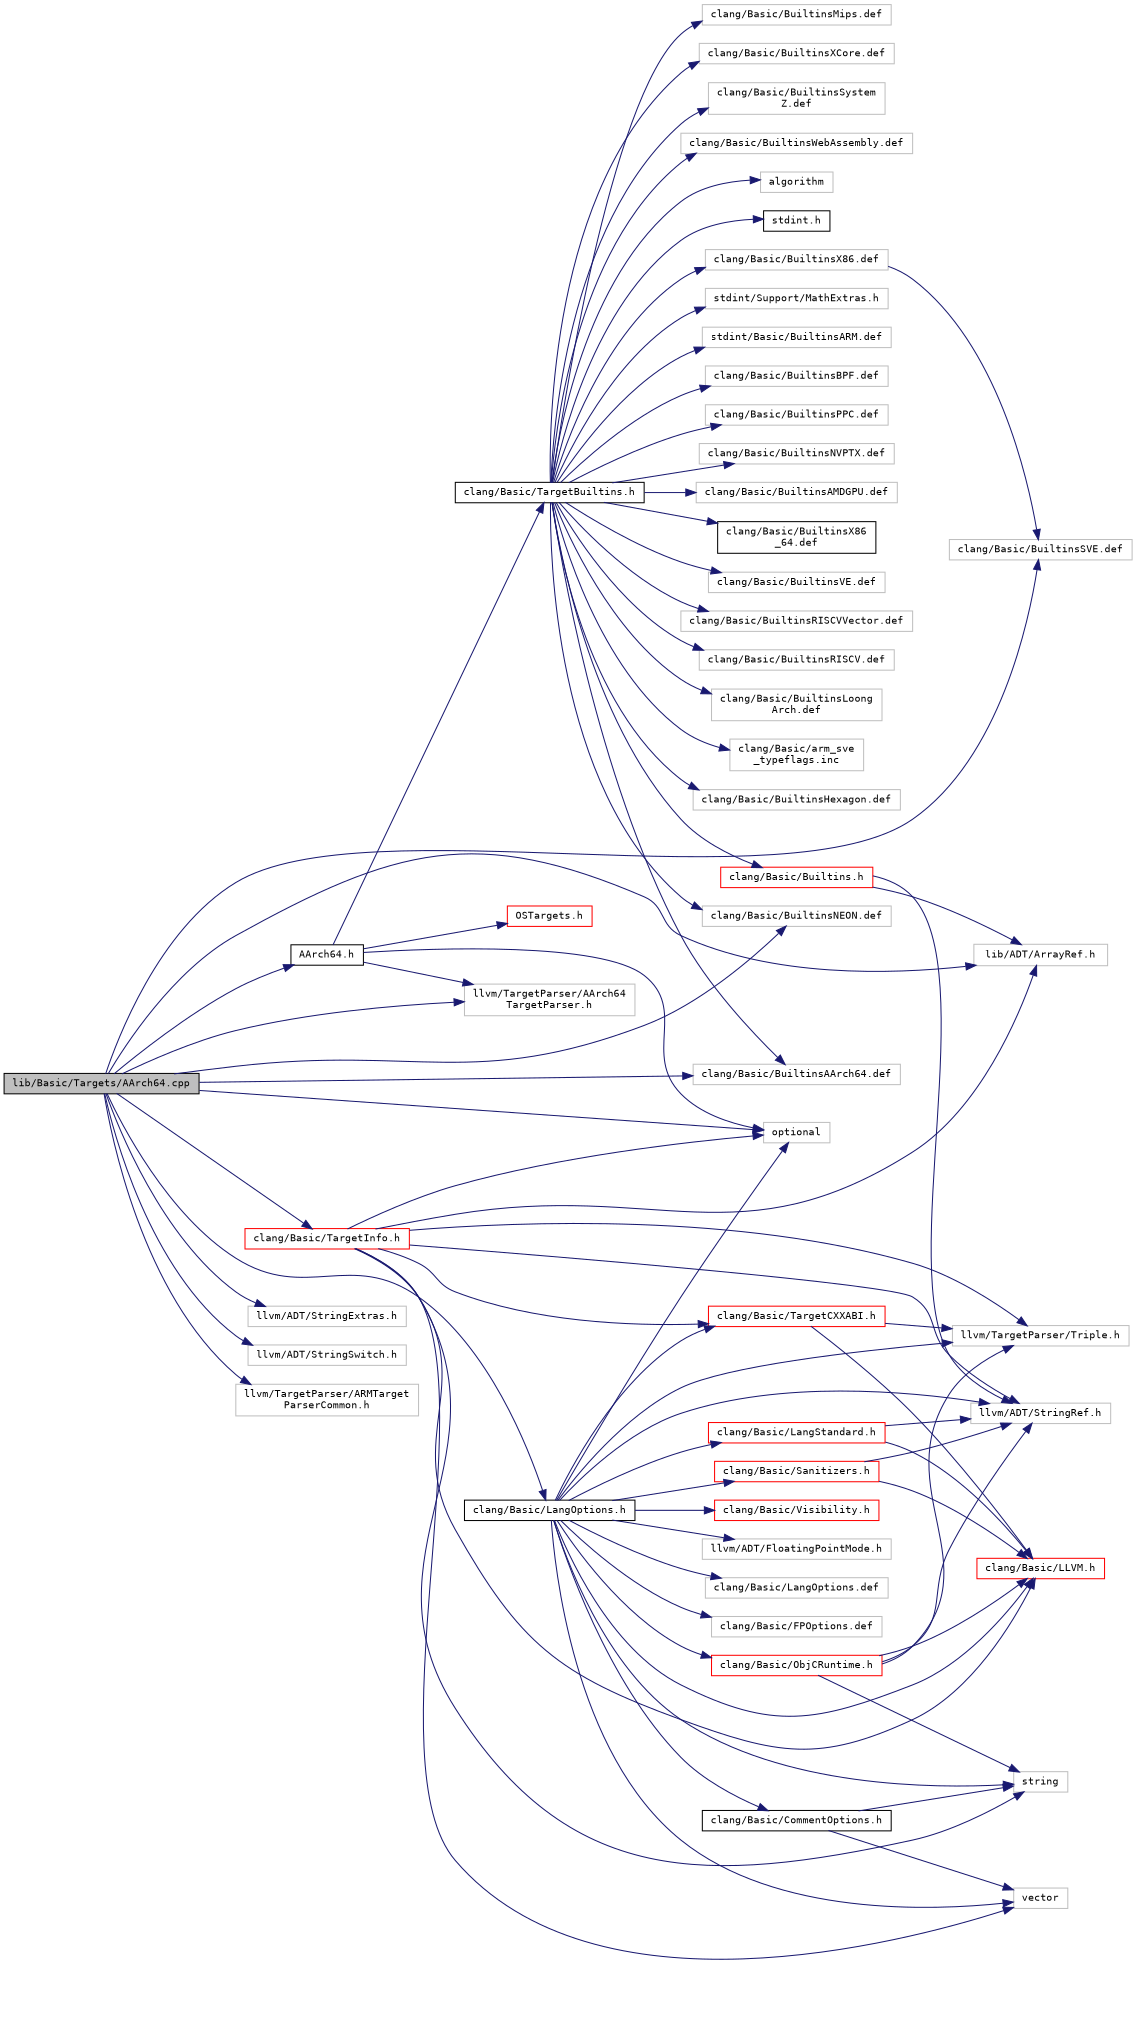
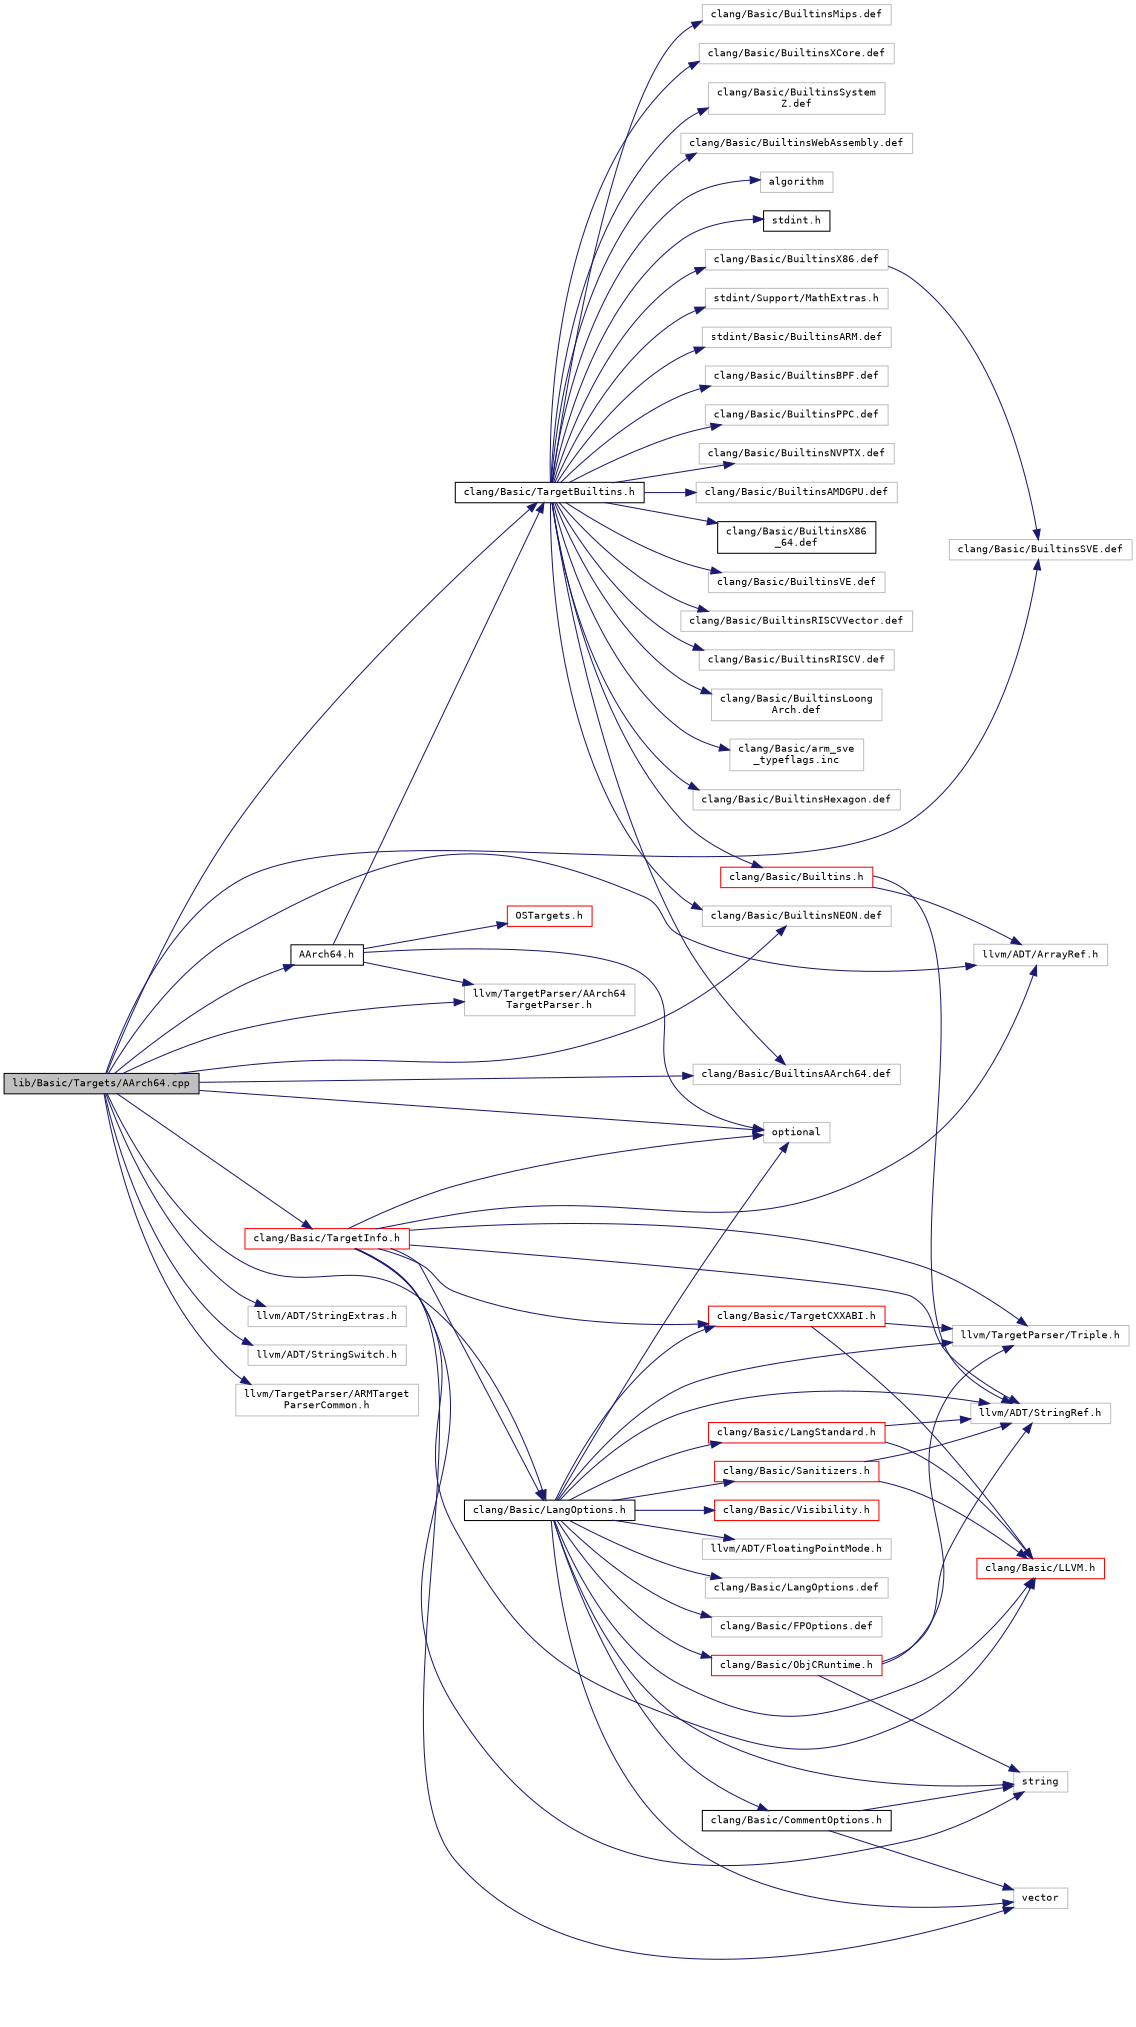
none -> (281, 765)
(1041, 955) -> (1041, 955)
none -> (472, 1363)
(953, 1628) -> none
